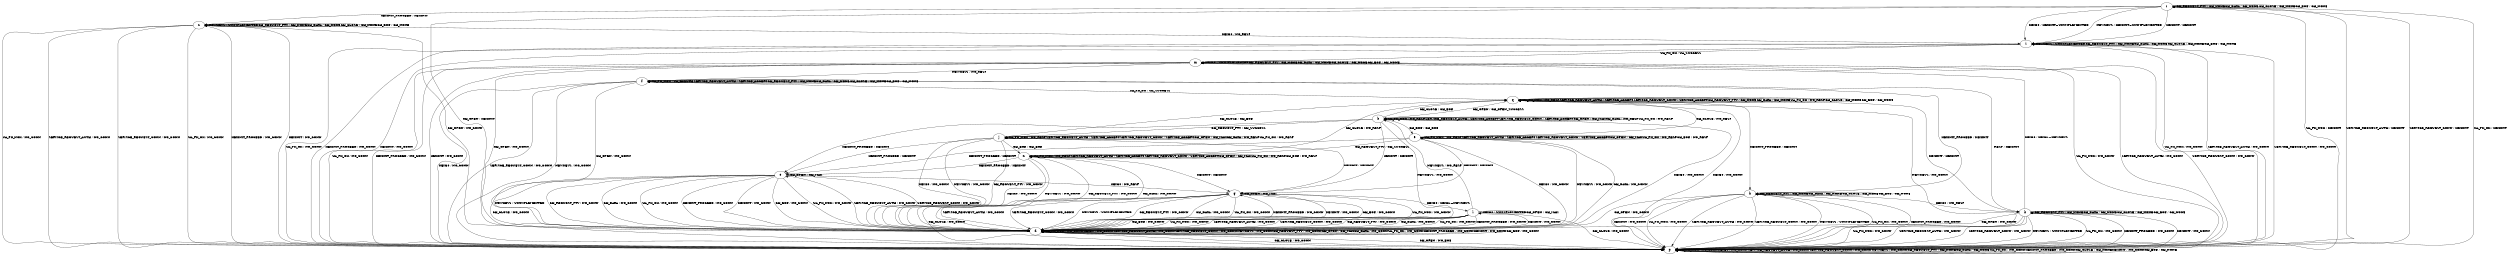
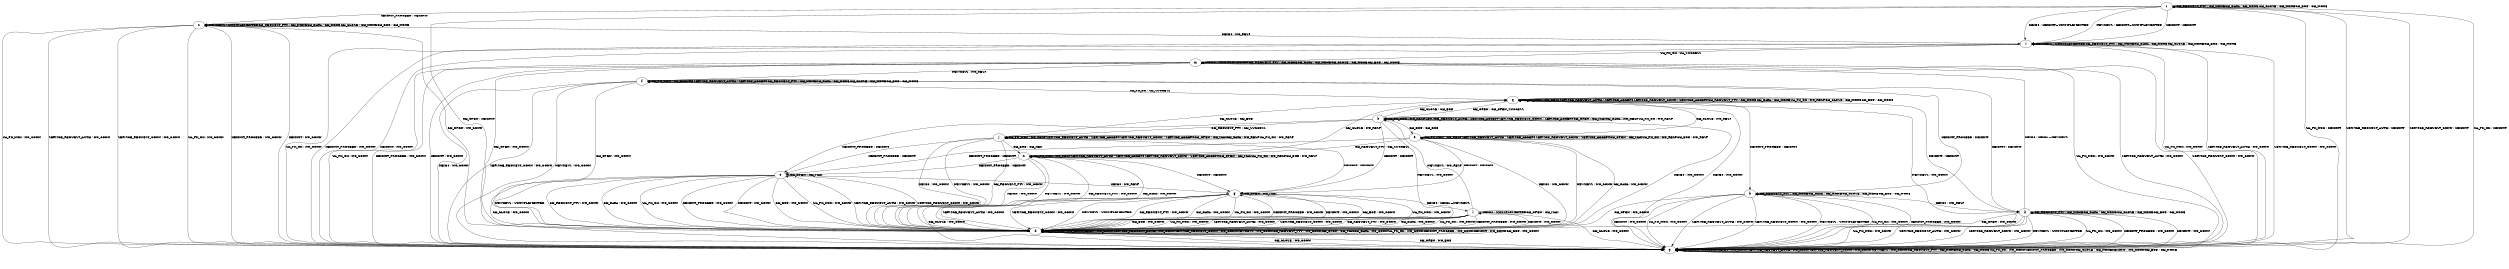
(1028, 147) -> (1028, 147)
(2007, 147) -> (2007, 147)
